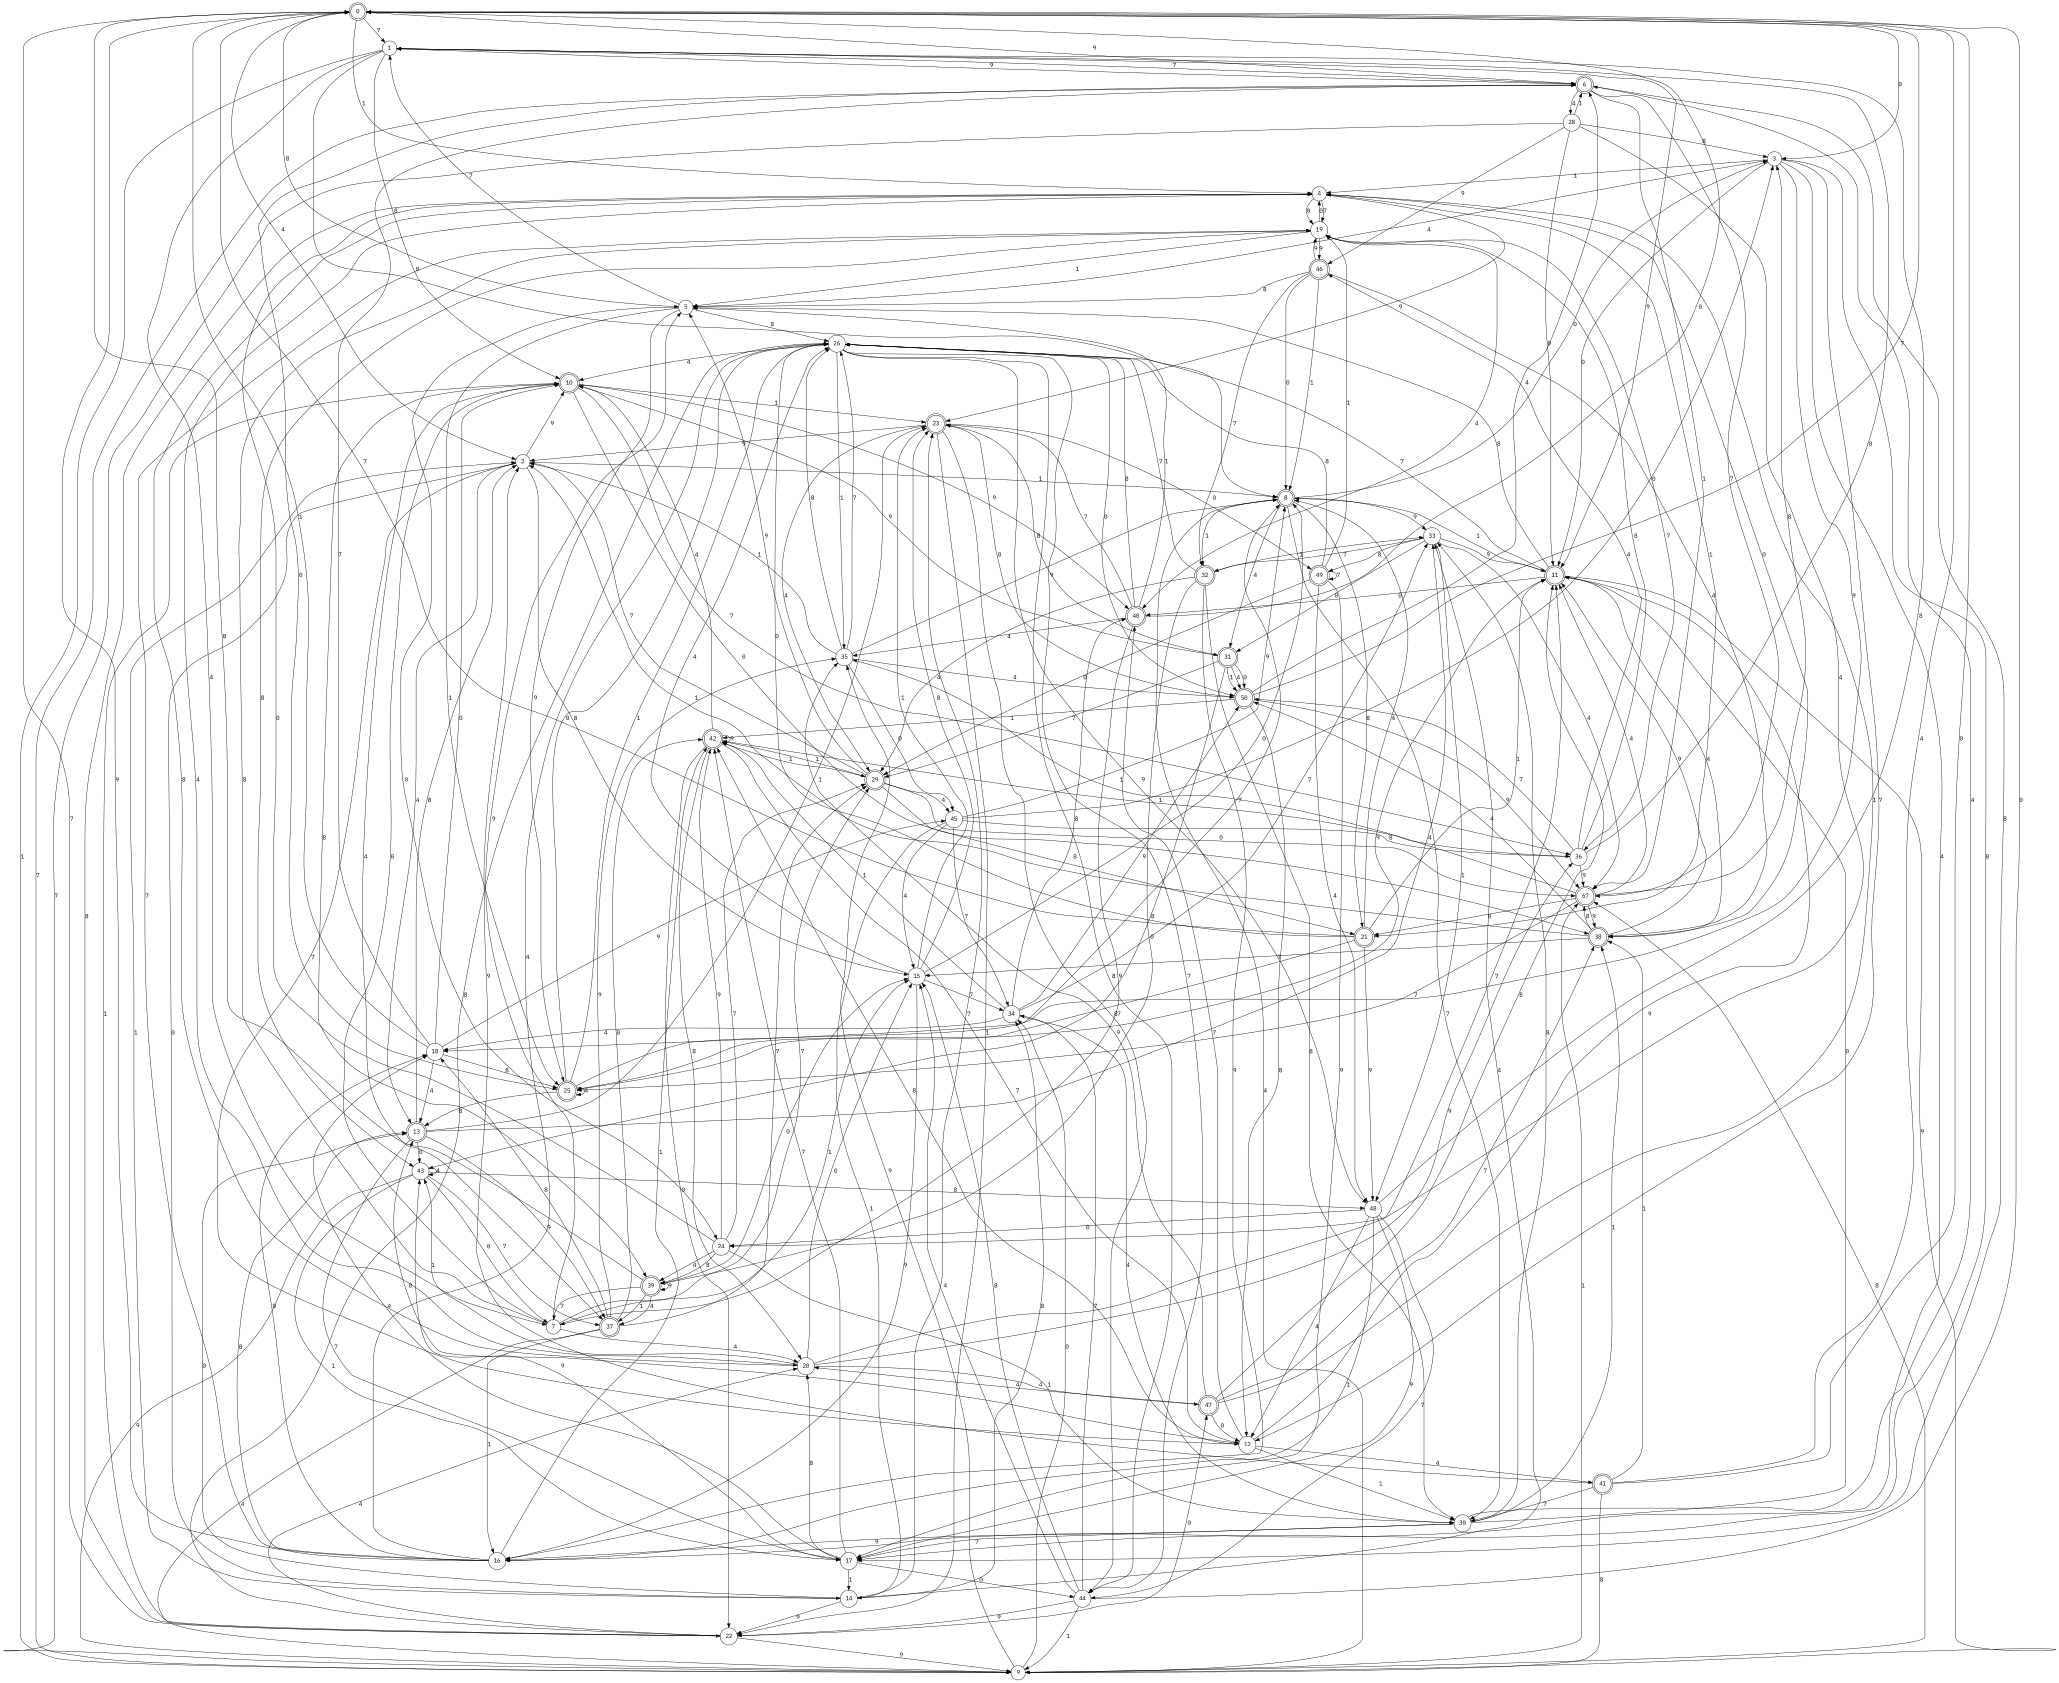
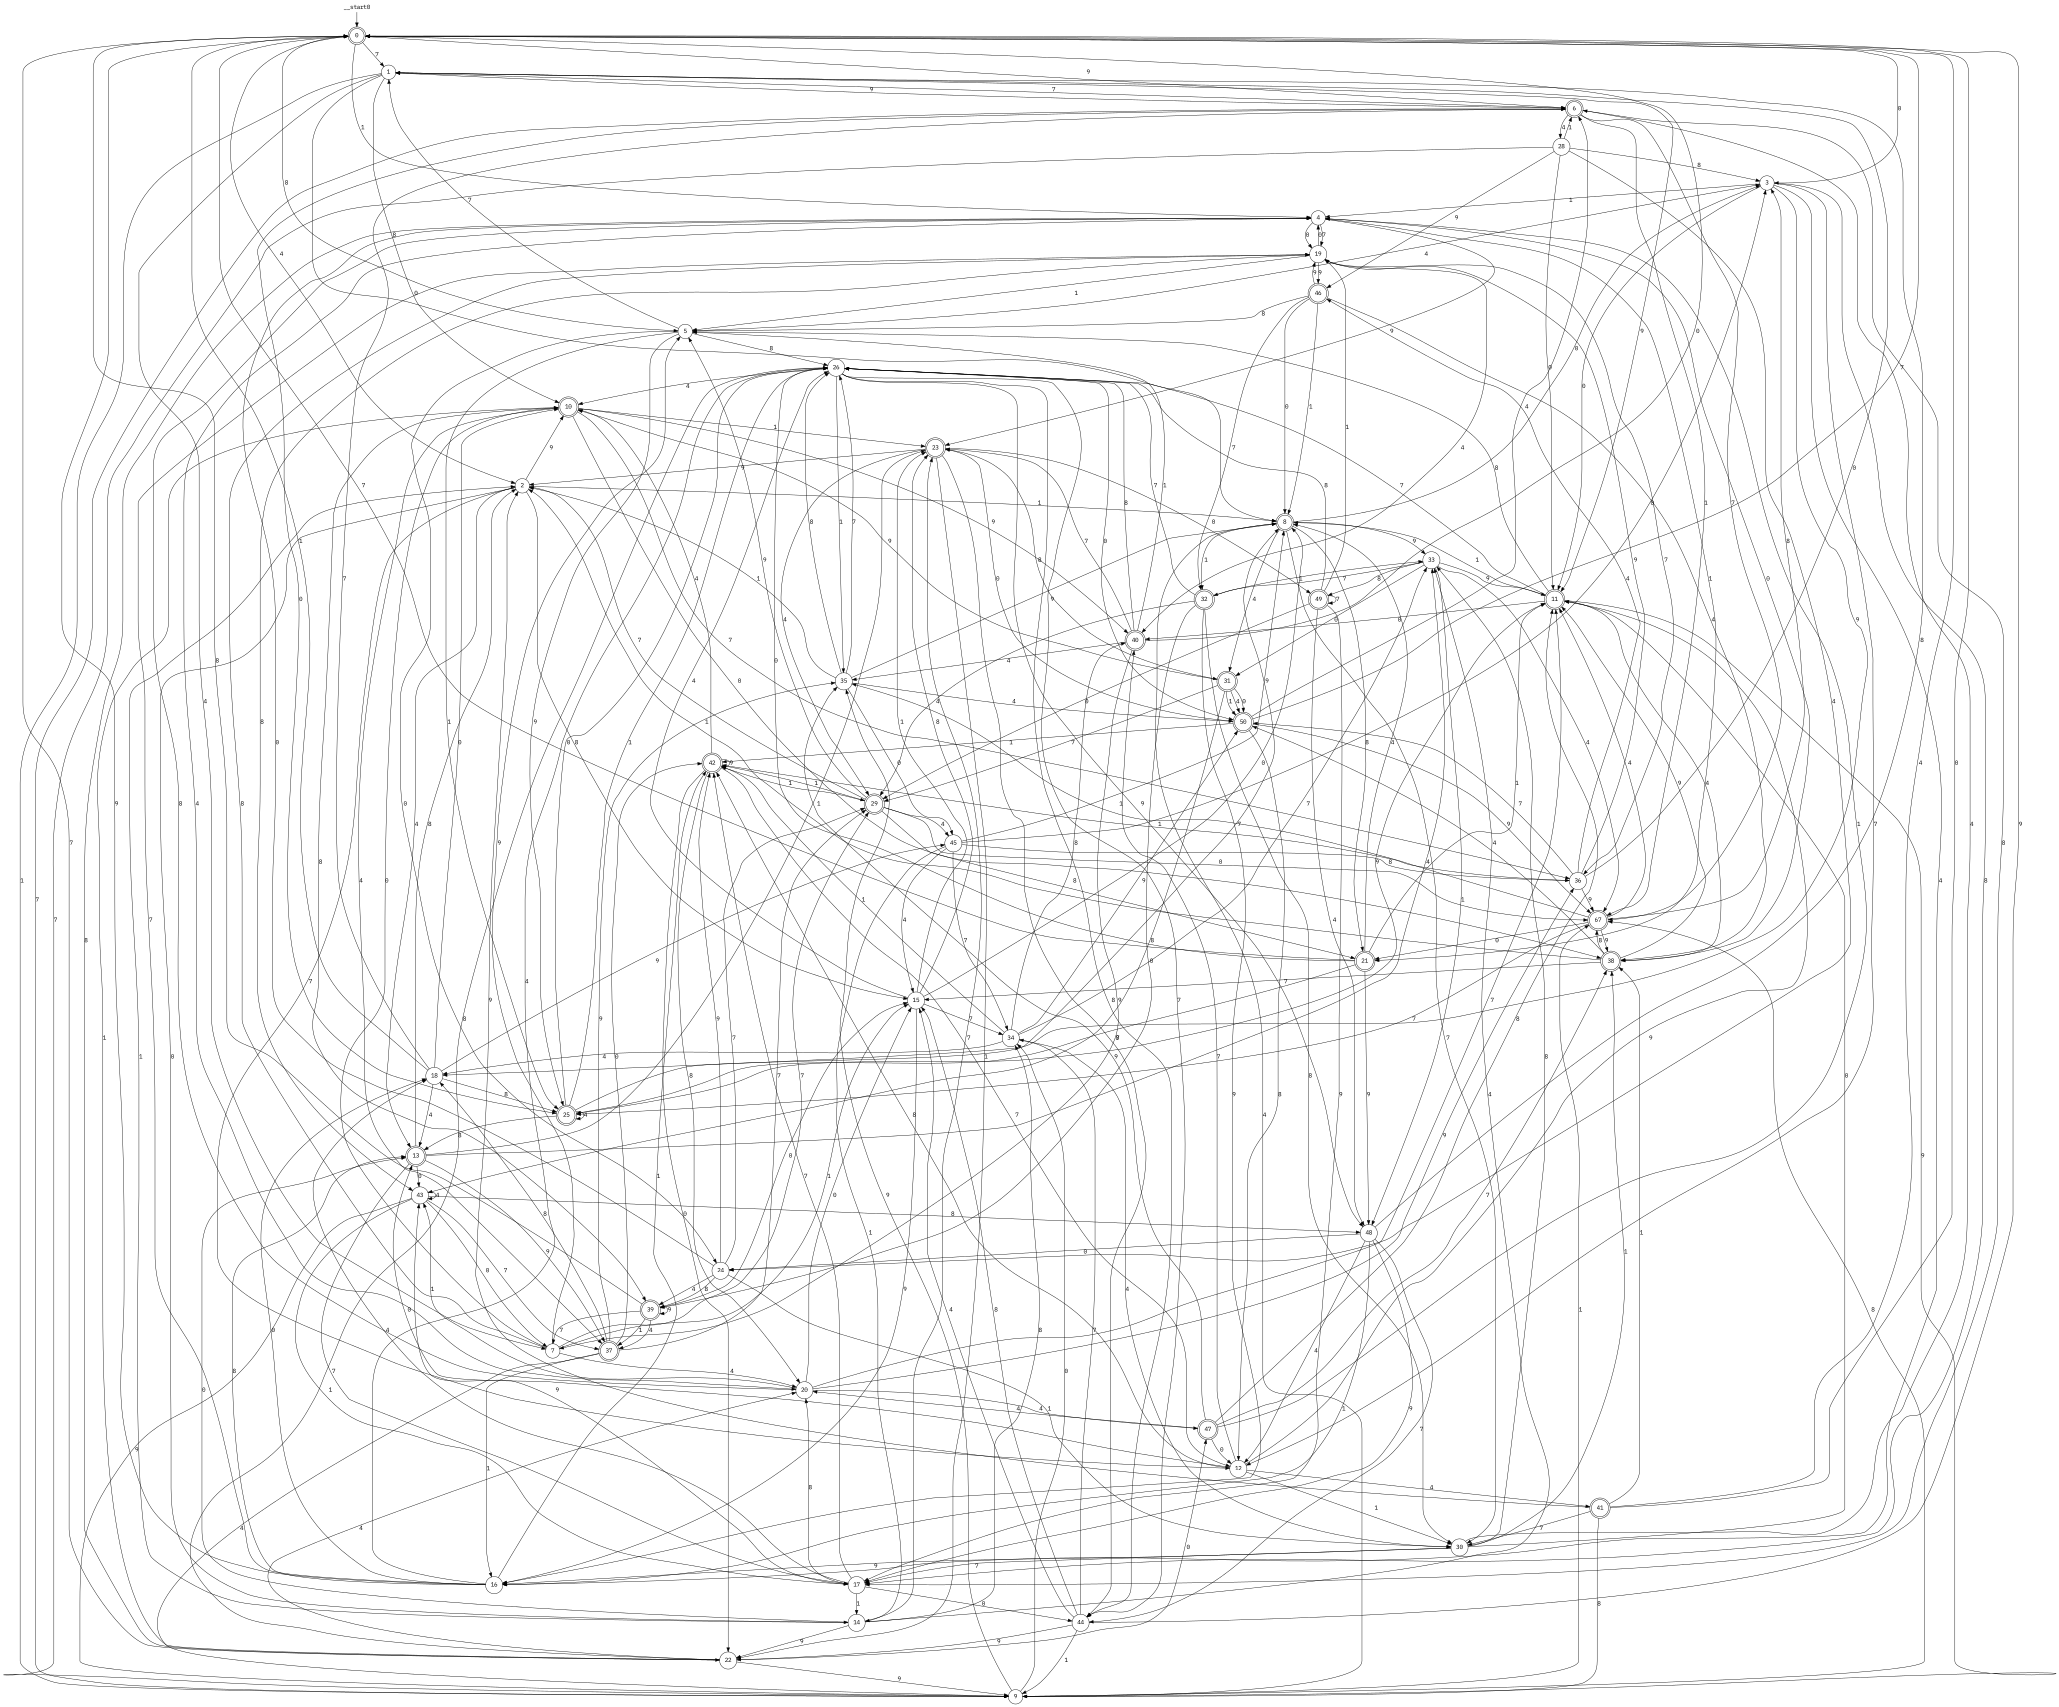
none -> (357, 7)
(1636, 536) -> (1635, 560)
(2021, 800) -> (2020, 825)
